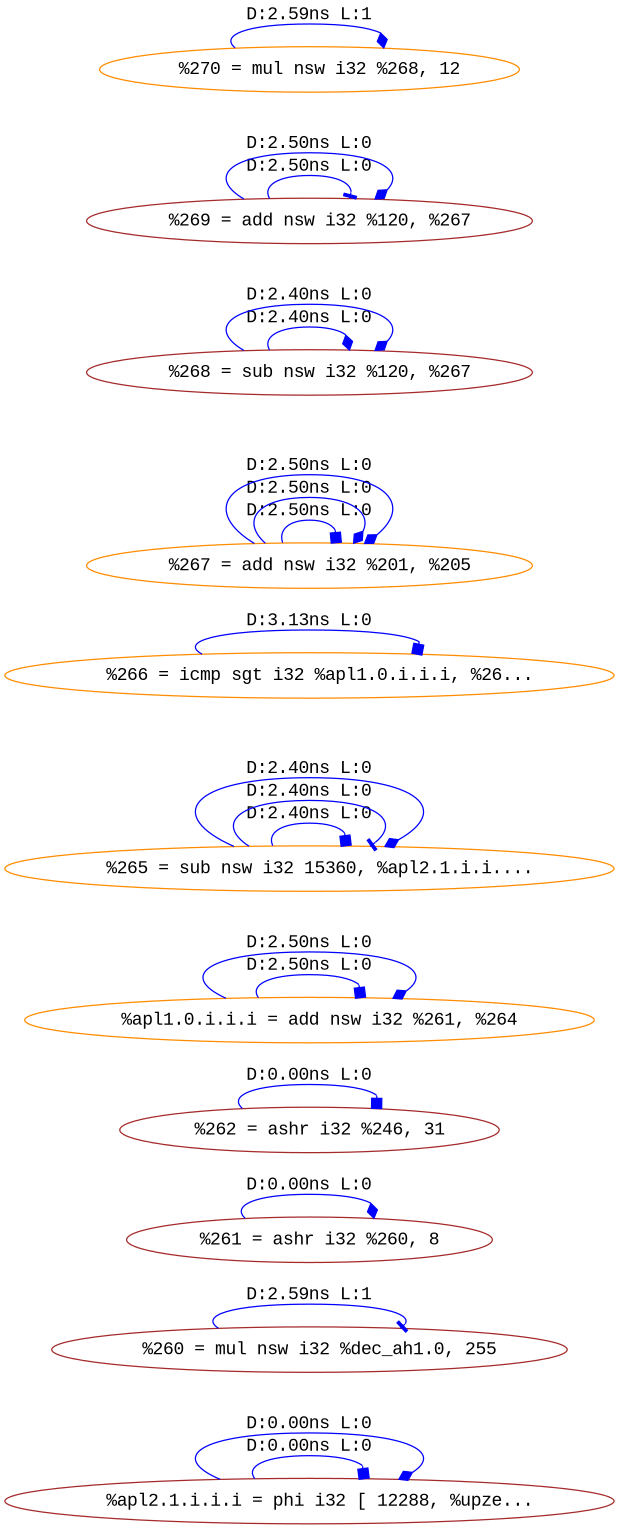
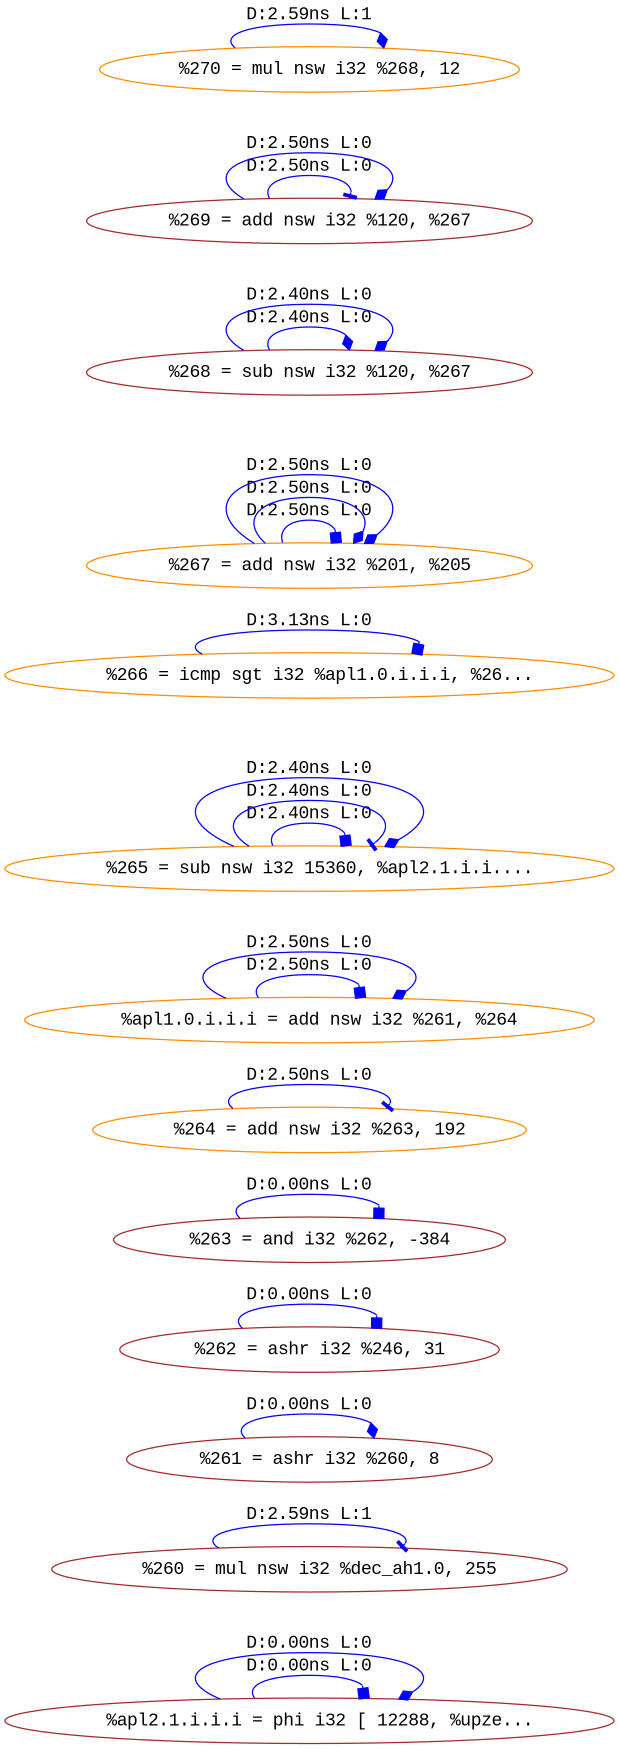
none -> (309, 1130)
none -> (309, 1240)
